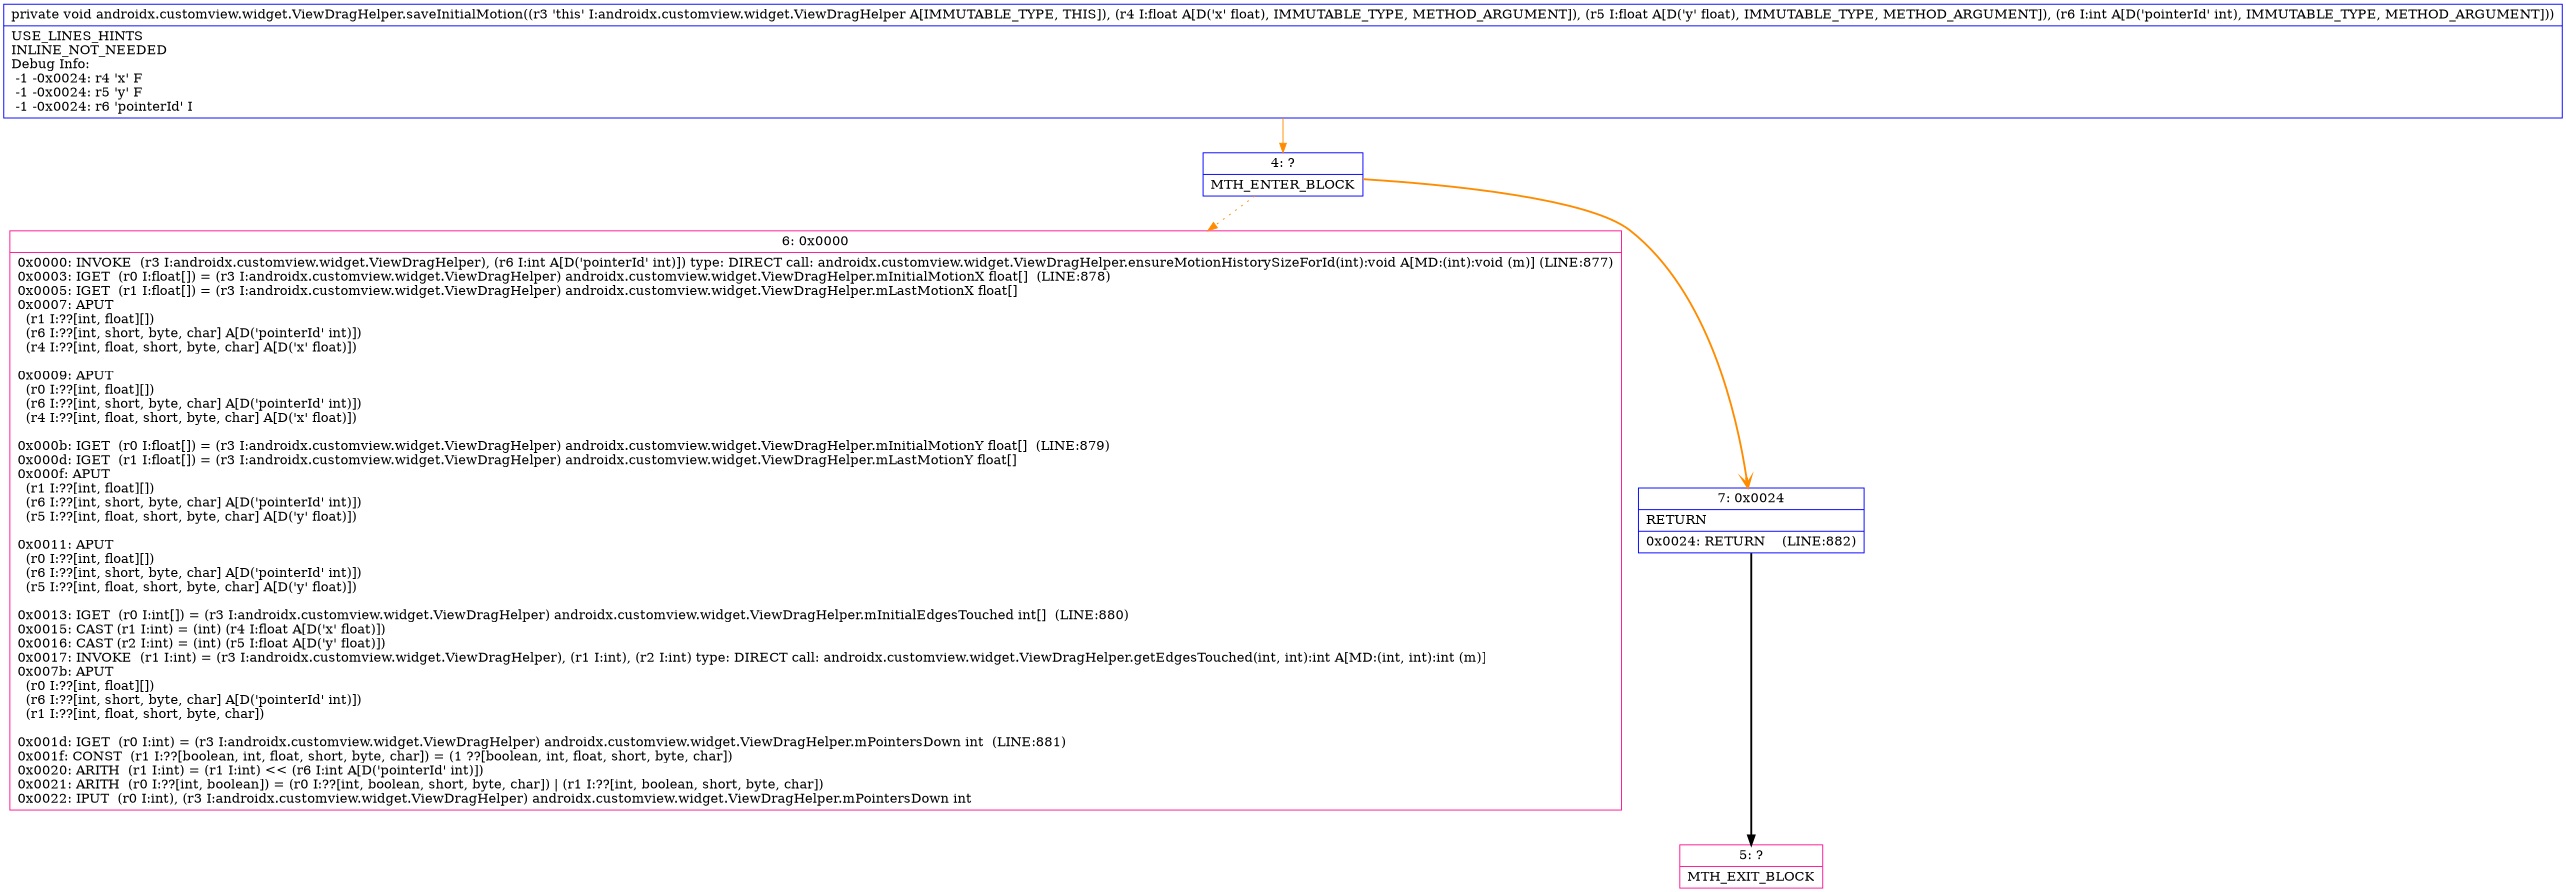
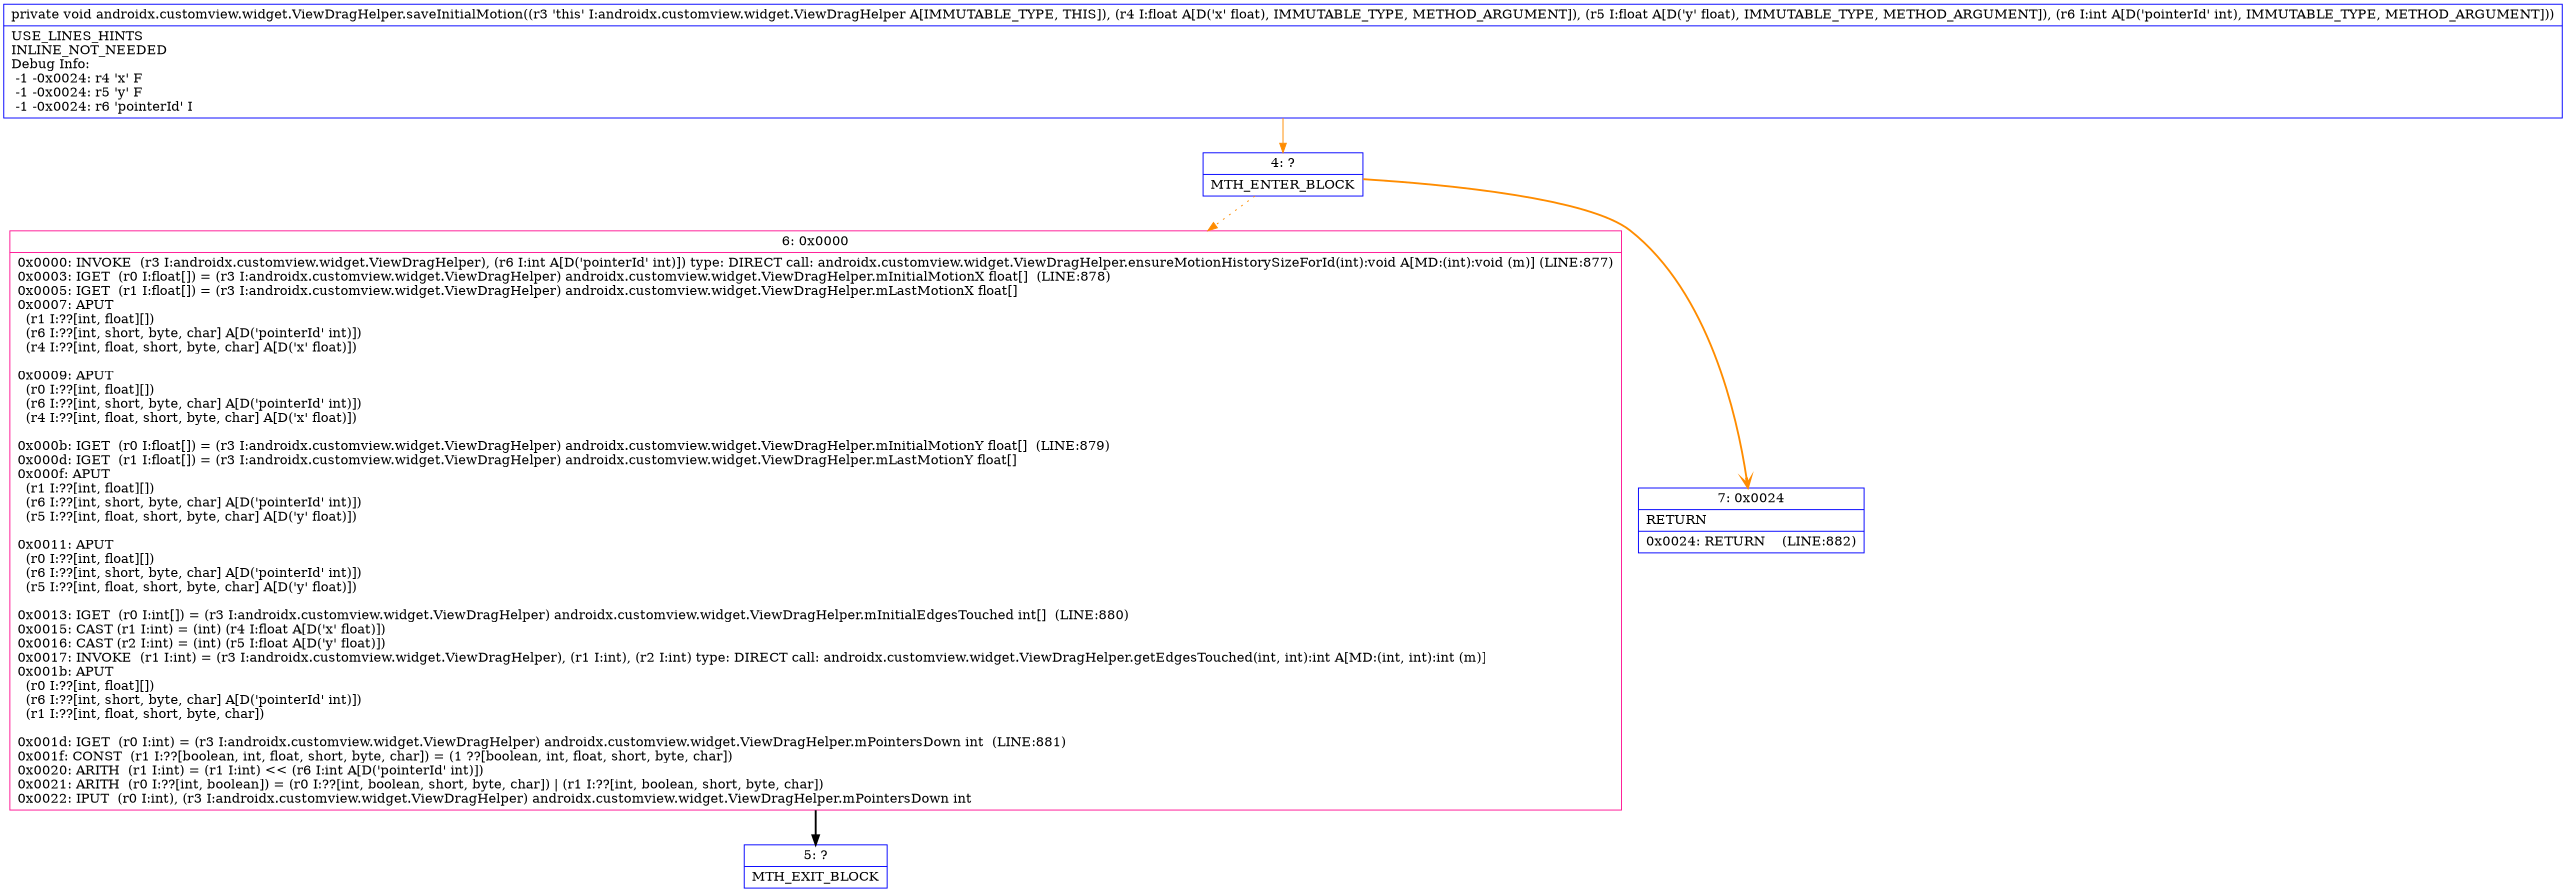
(70, 672) -> (70, 672)
(1751, 694) -> (816, 823)
(1751, 866) -> (816, 866)
